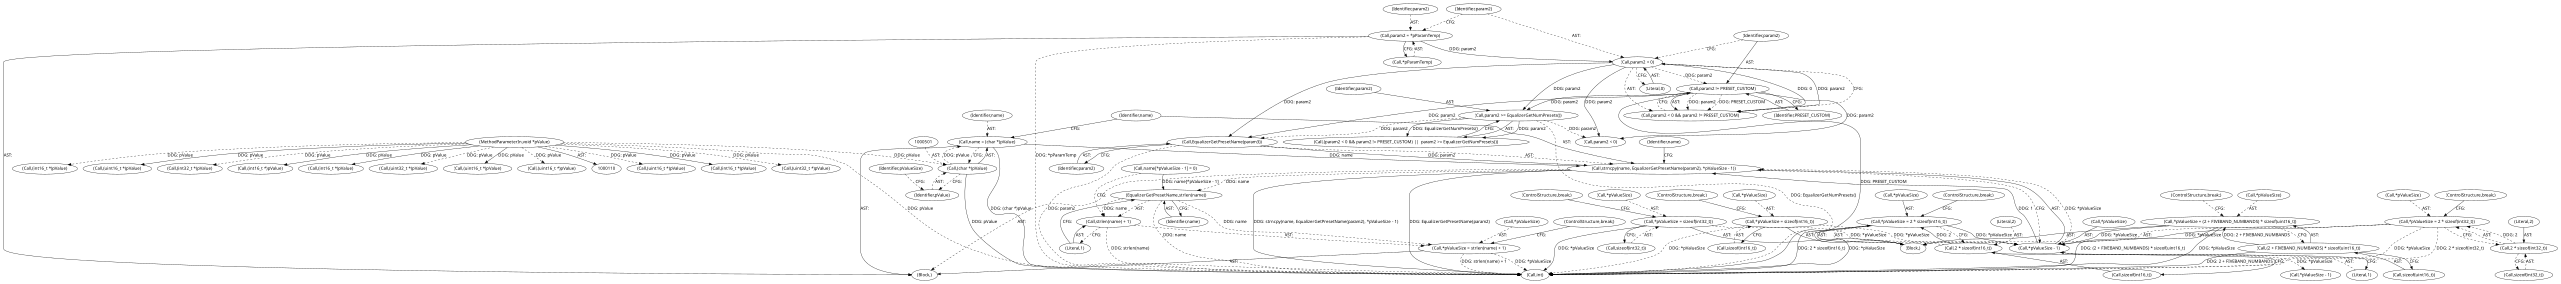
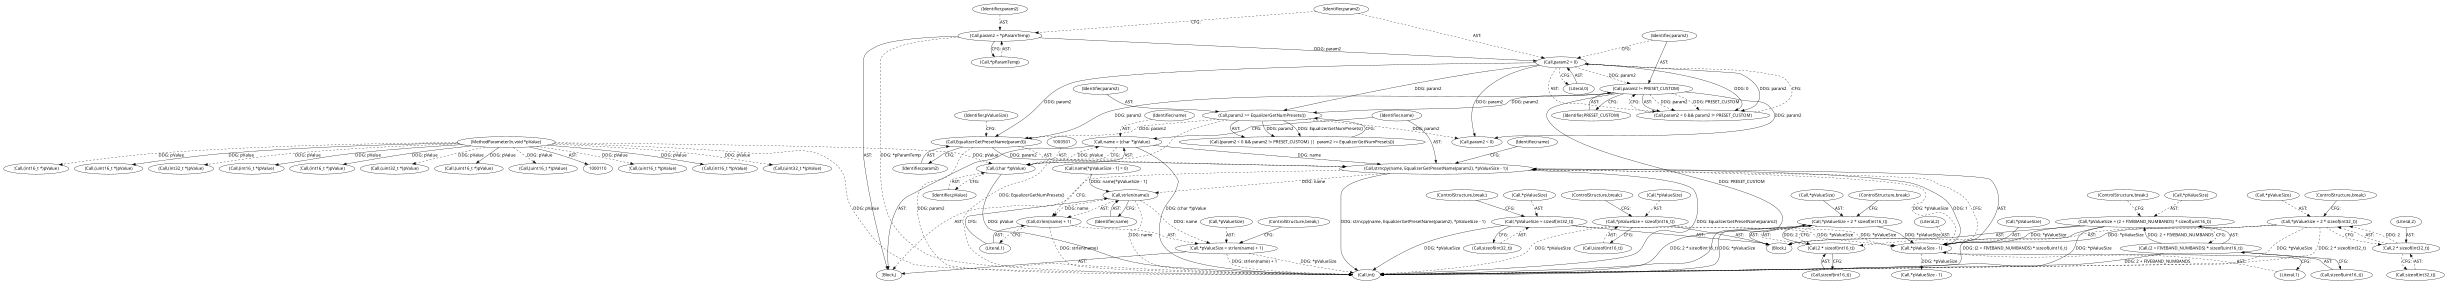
(913, 182) -> (986, 127)
(1166, 195) -> (1130, 195)
